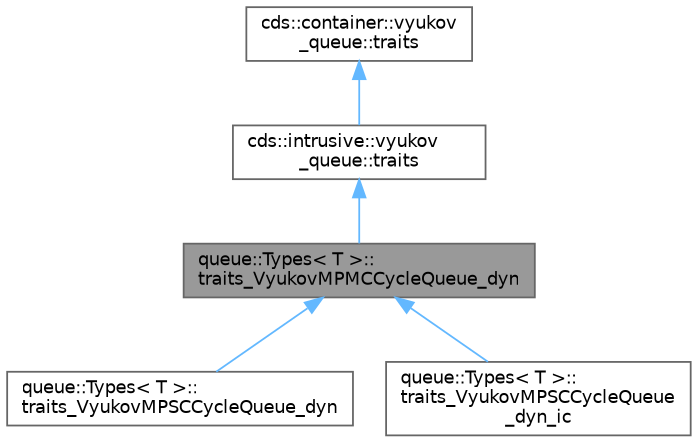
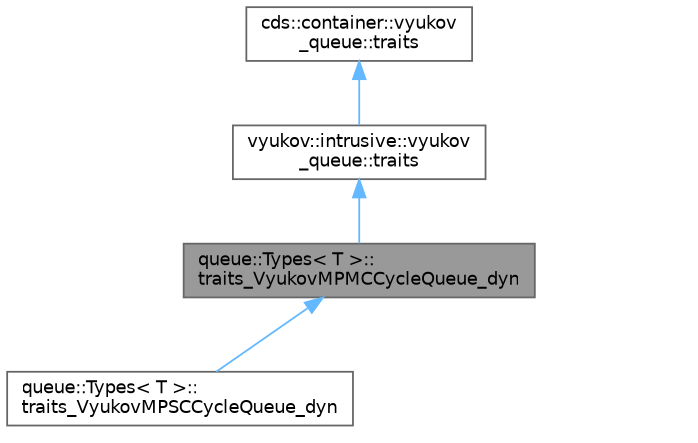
(359, 152) -> (359, 152)
(538, 399) -> none
